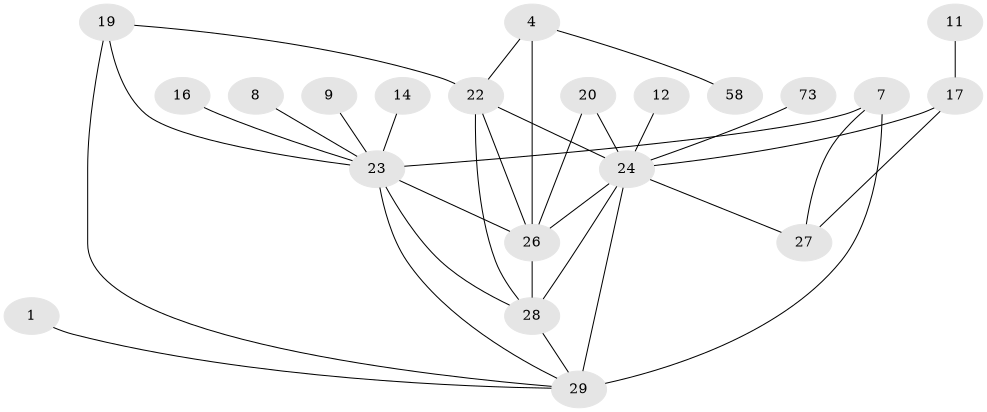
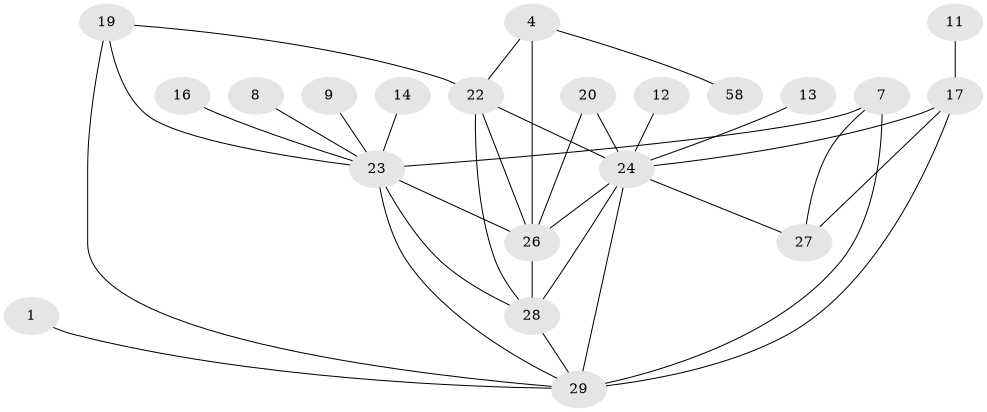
(808, 96) -> (808, 96)
none -> (824, 309)
